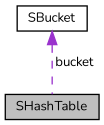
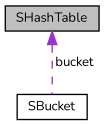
(52, 70) -> (52, 70)
